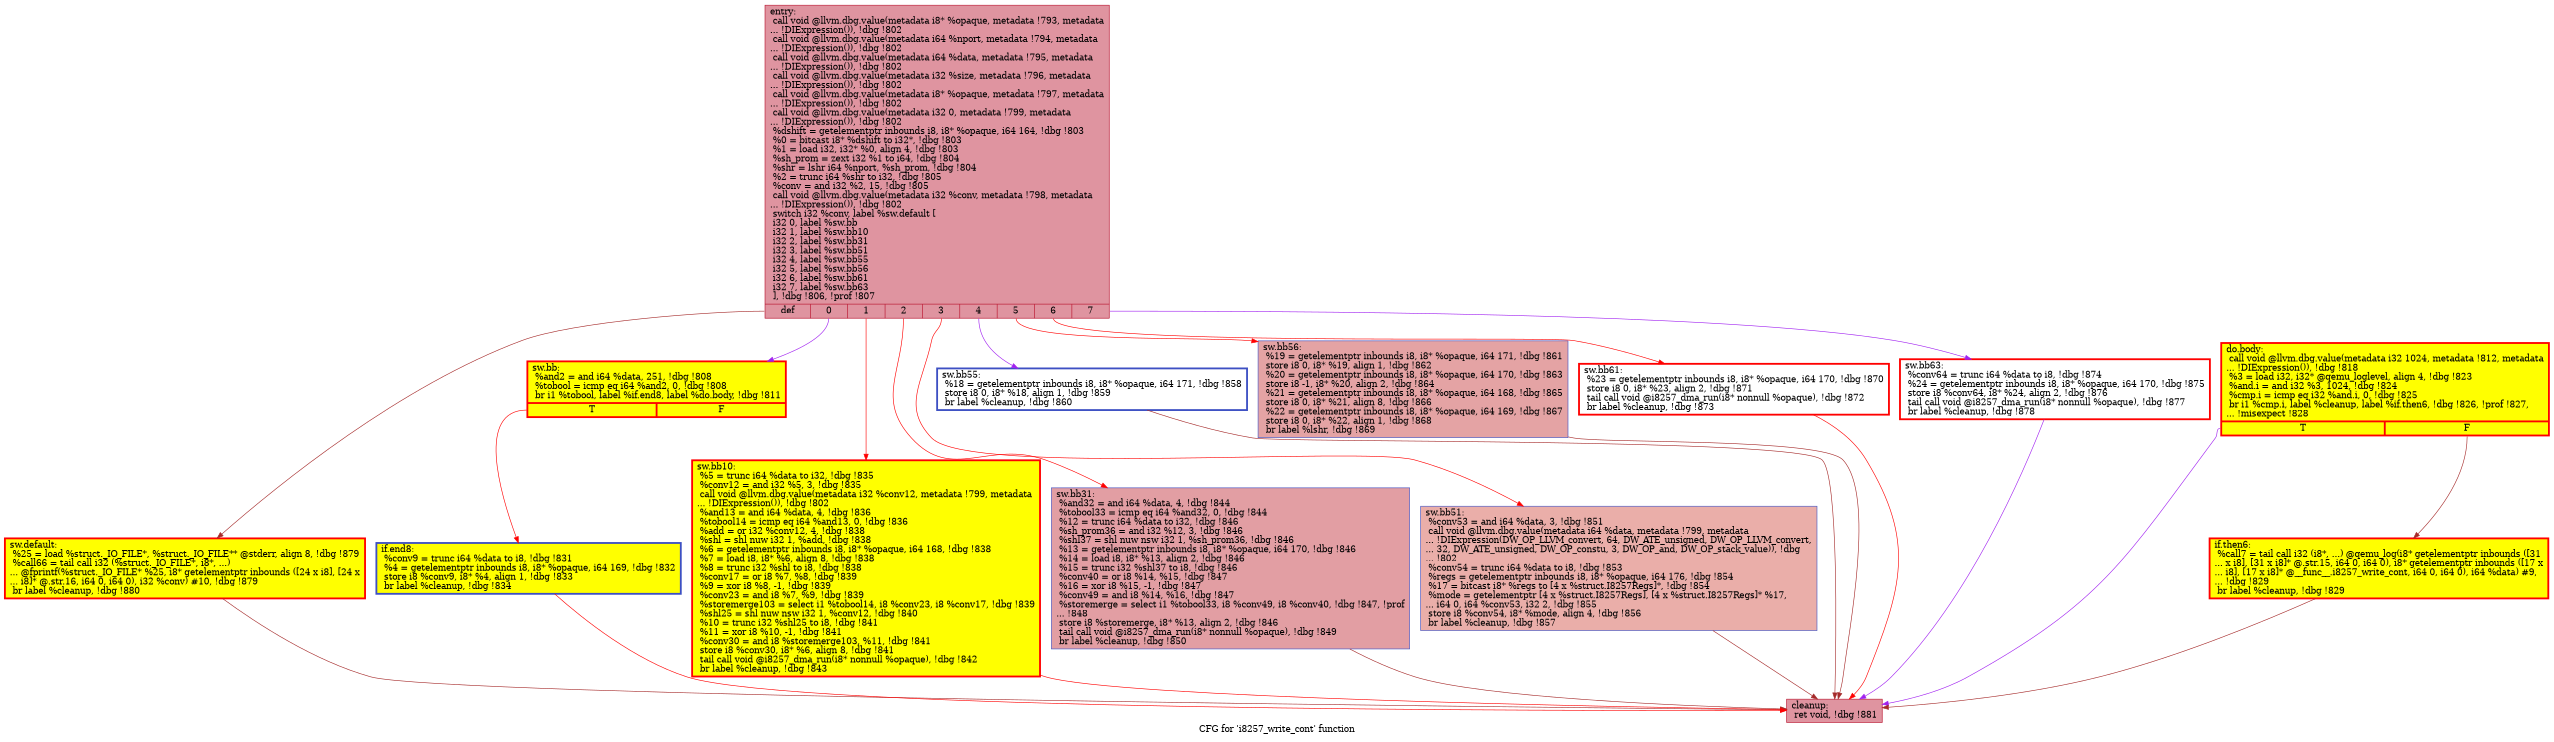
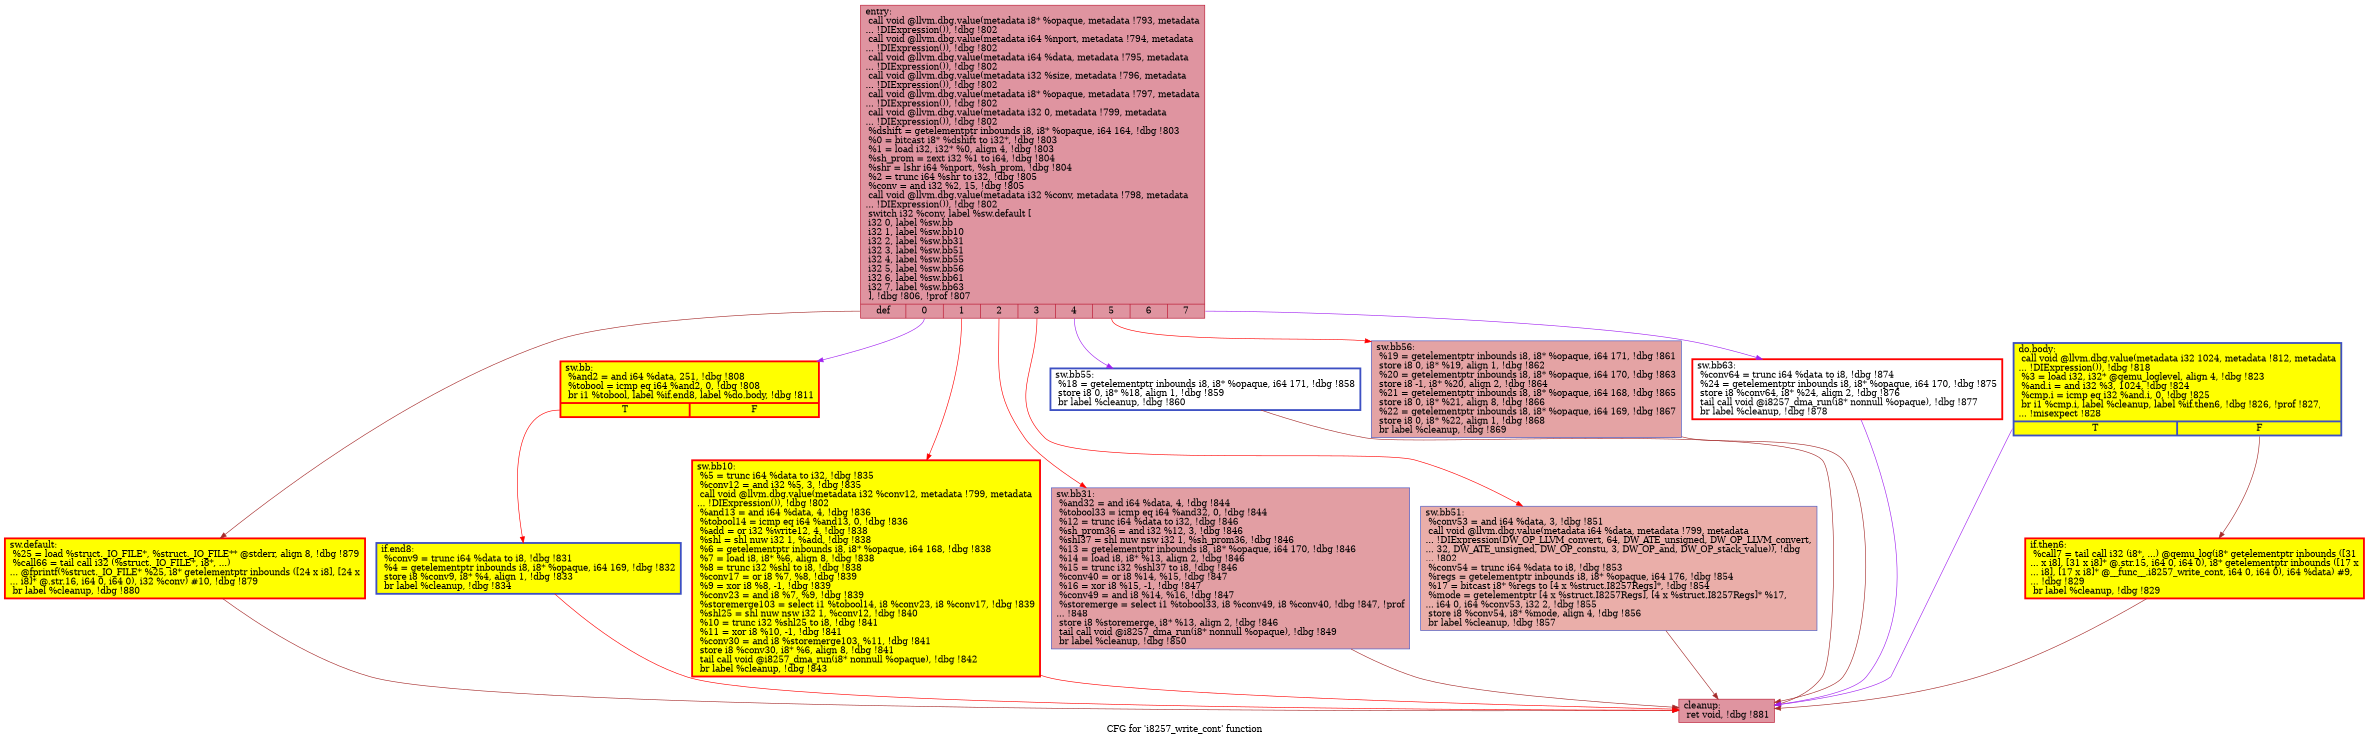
(1734, 389) -> none
(2385, 389) -> (2177, 389)
(1319, 430) -> (1442, 430)
(781, 531) -> (782, 531)
